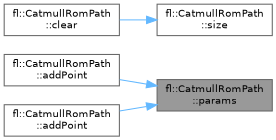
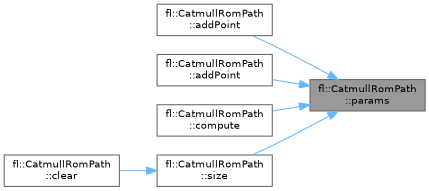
none -> (215, 120)
none -> (291, 136)
